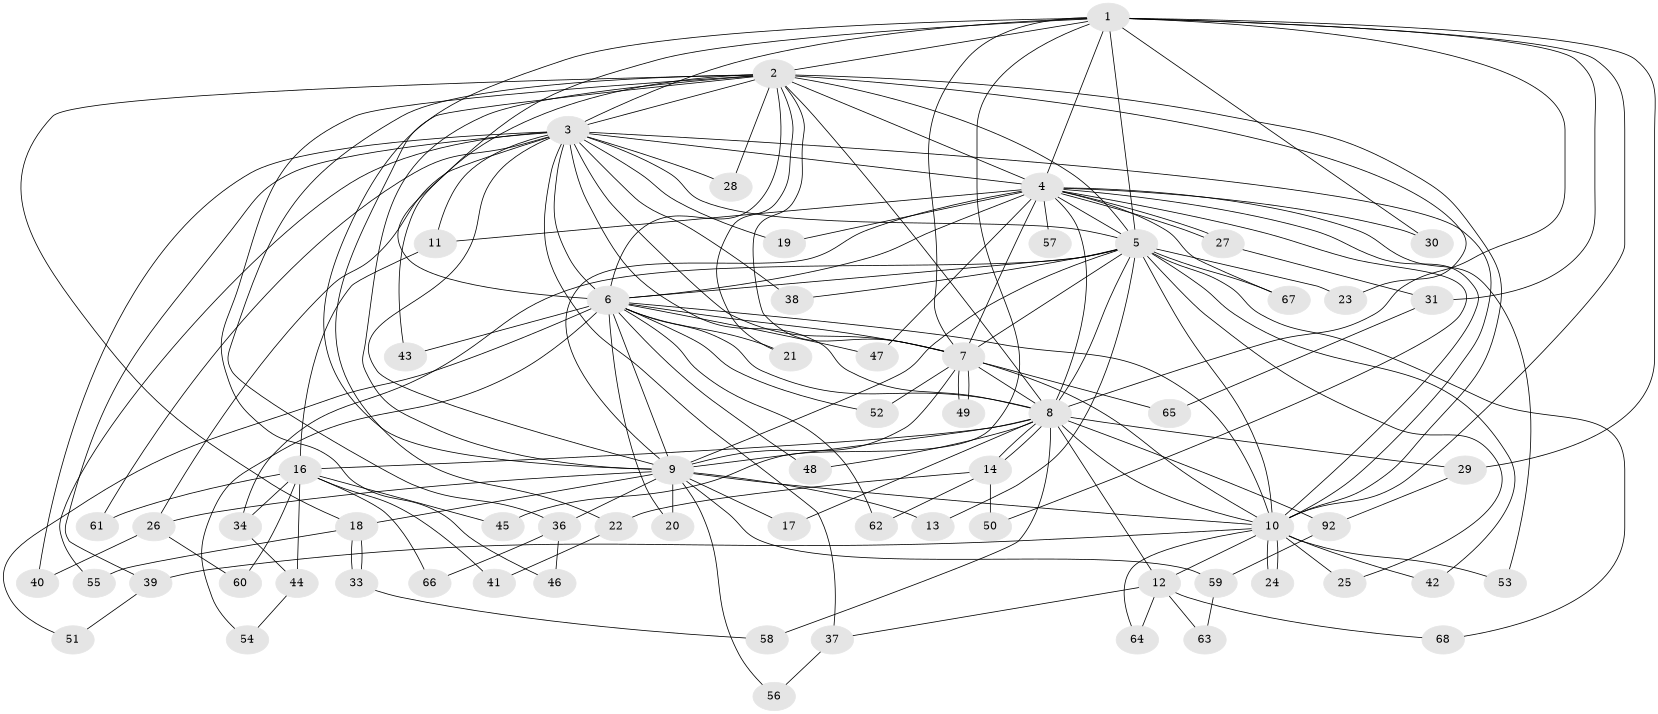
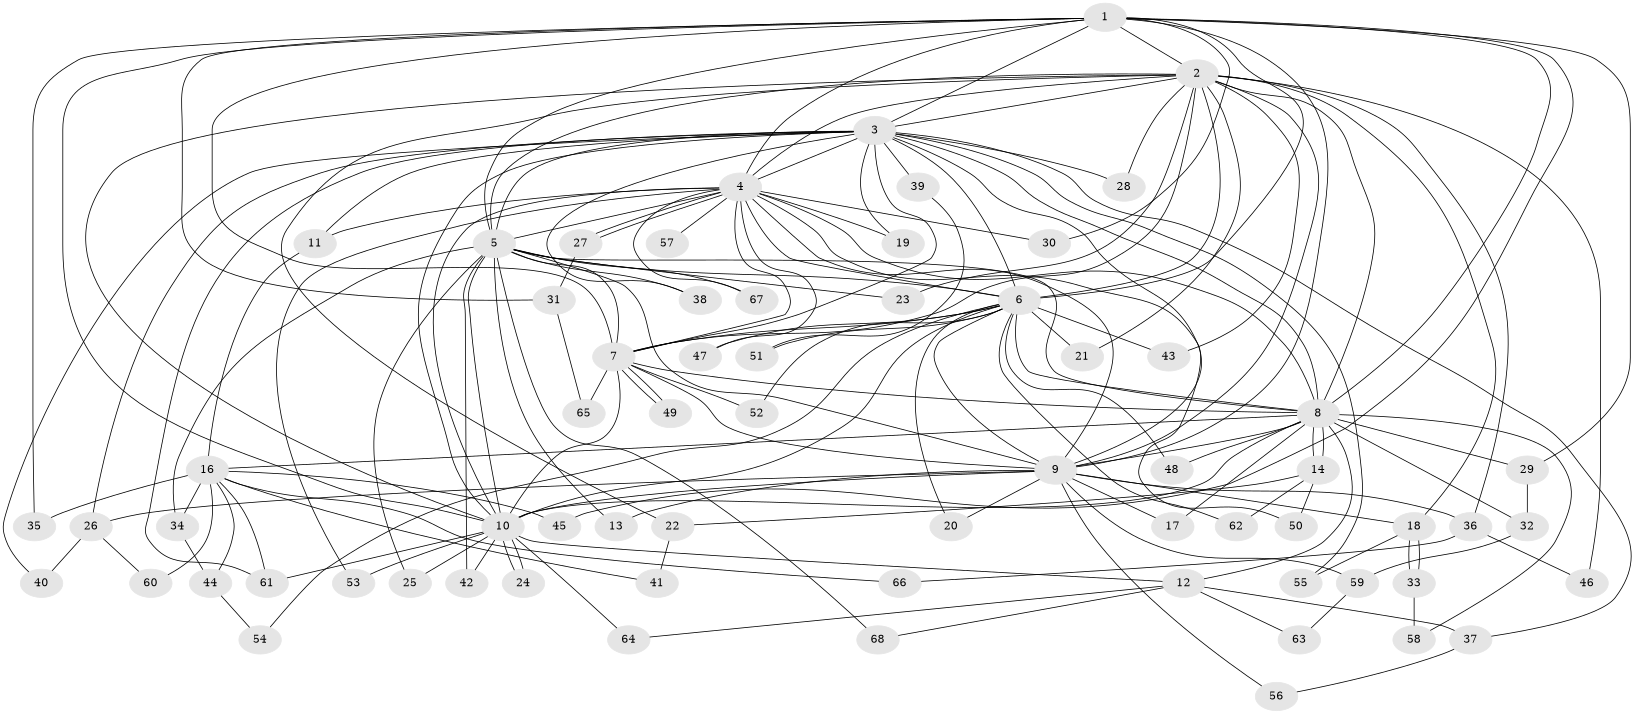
none -> (34, 527)
(1329, 527) -> (1527, 527)
(737, 545) -> (385, 555)
